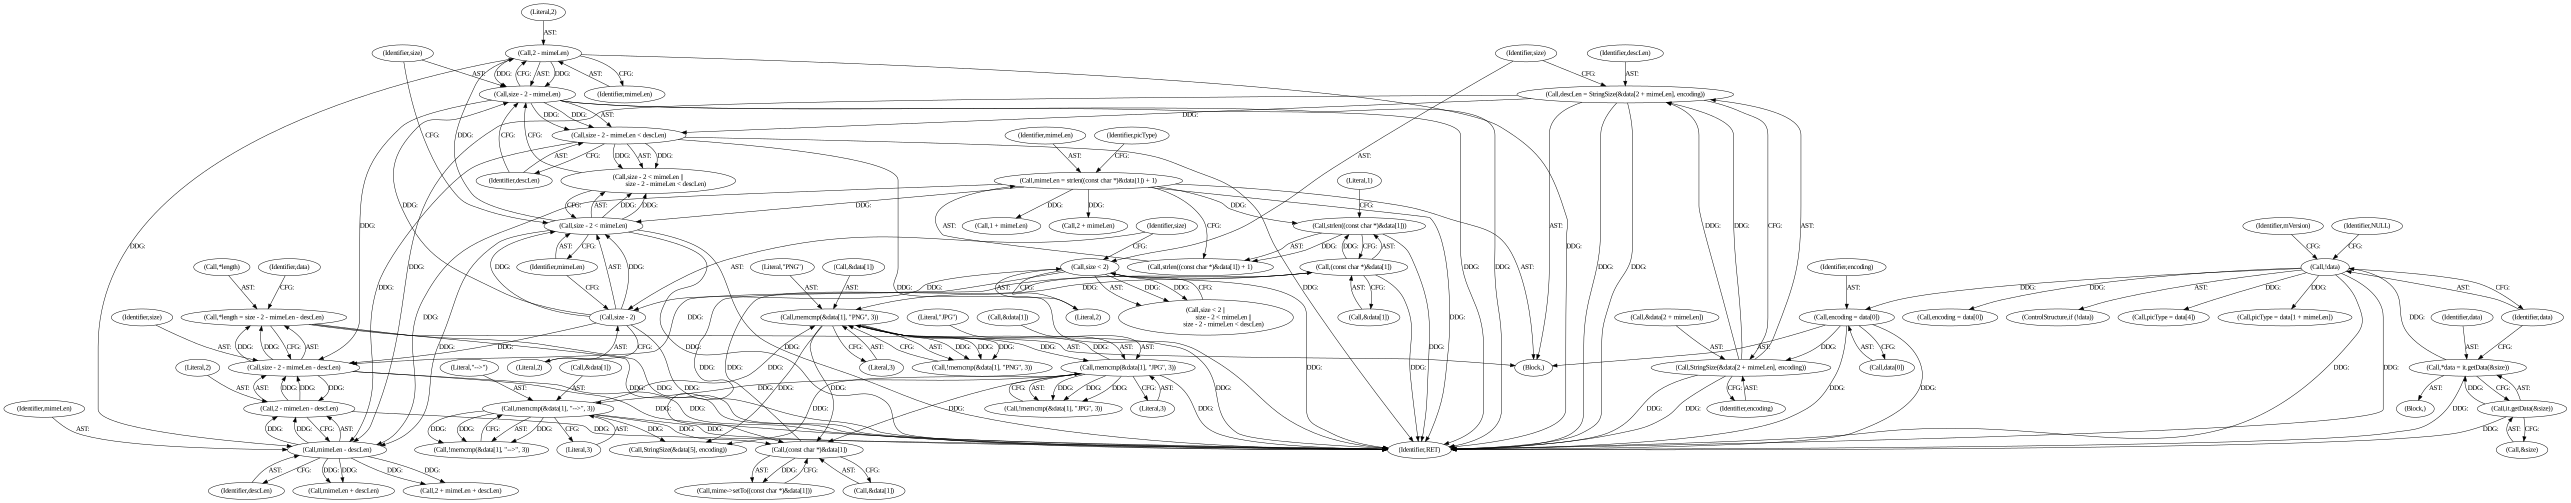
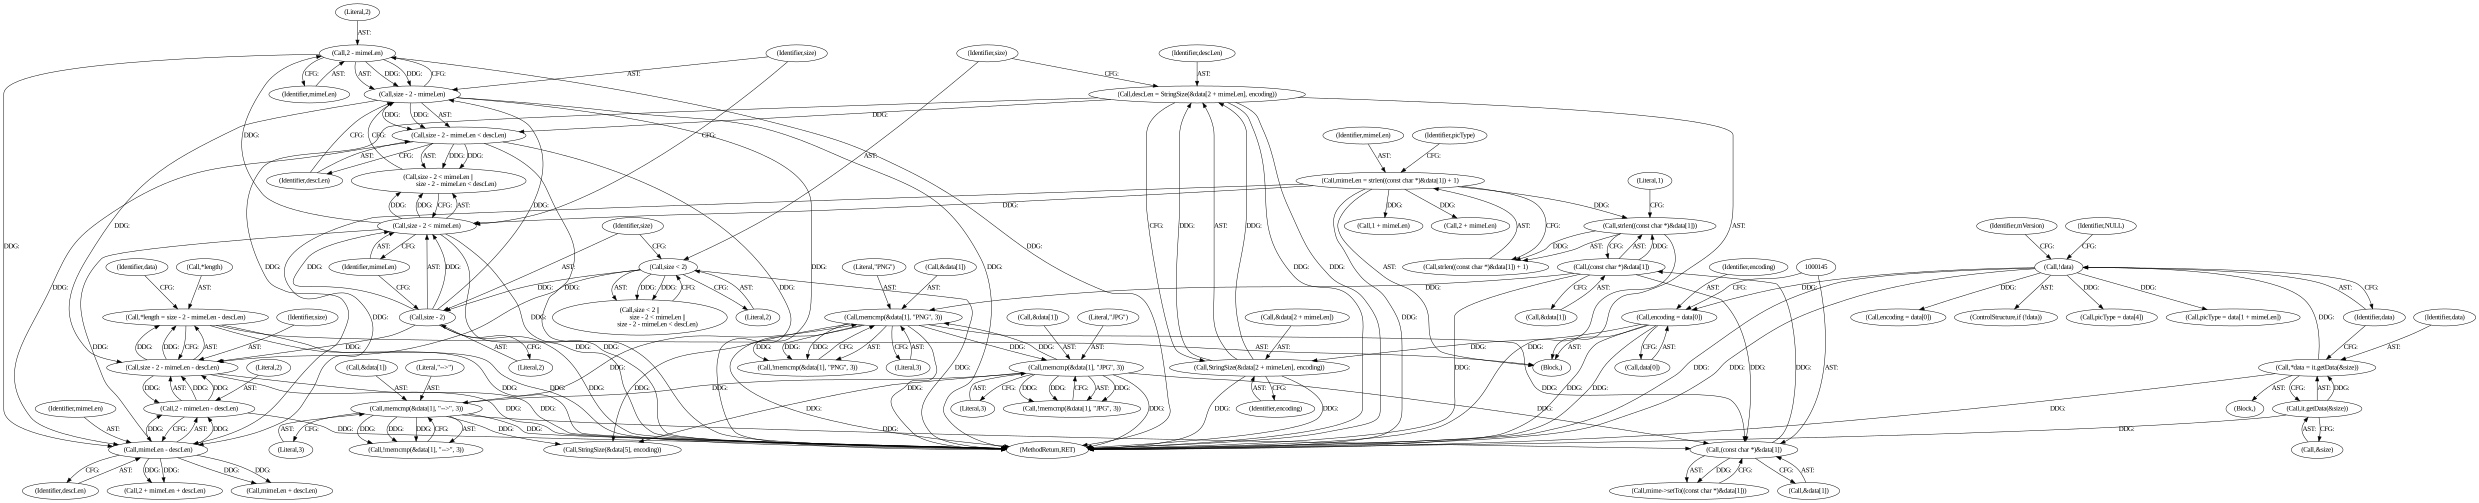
none -> (1816, 267)
(1419, 450) -> (1047, 450)
